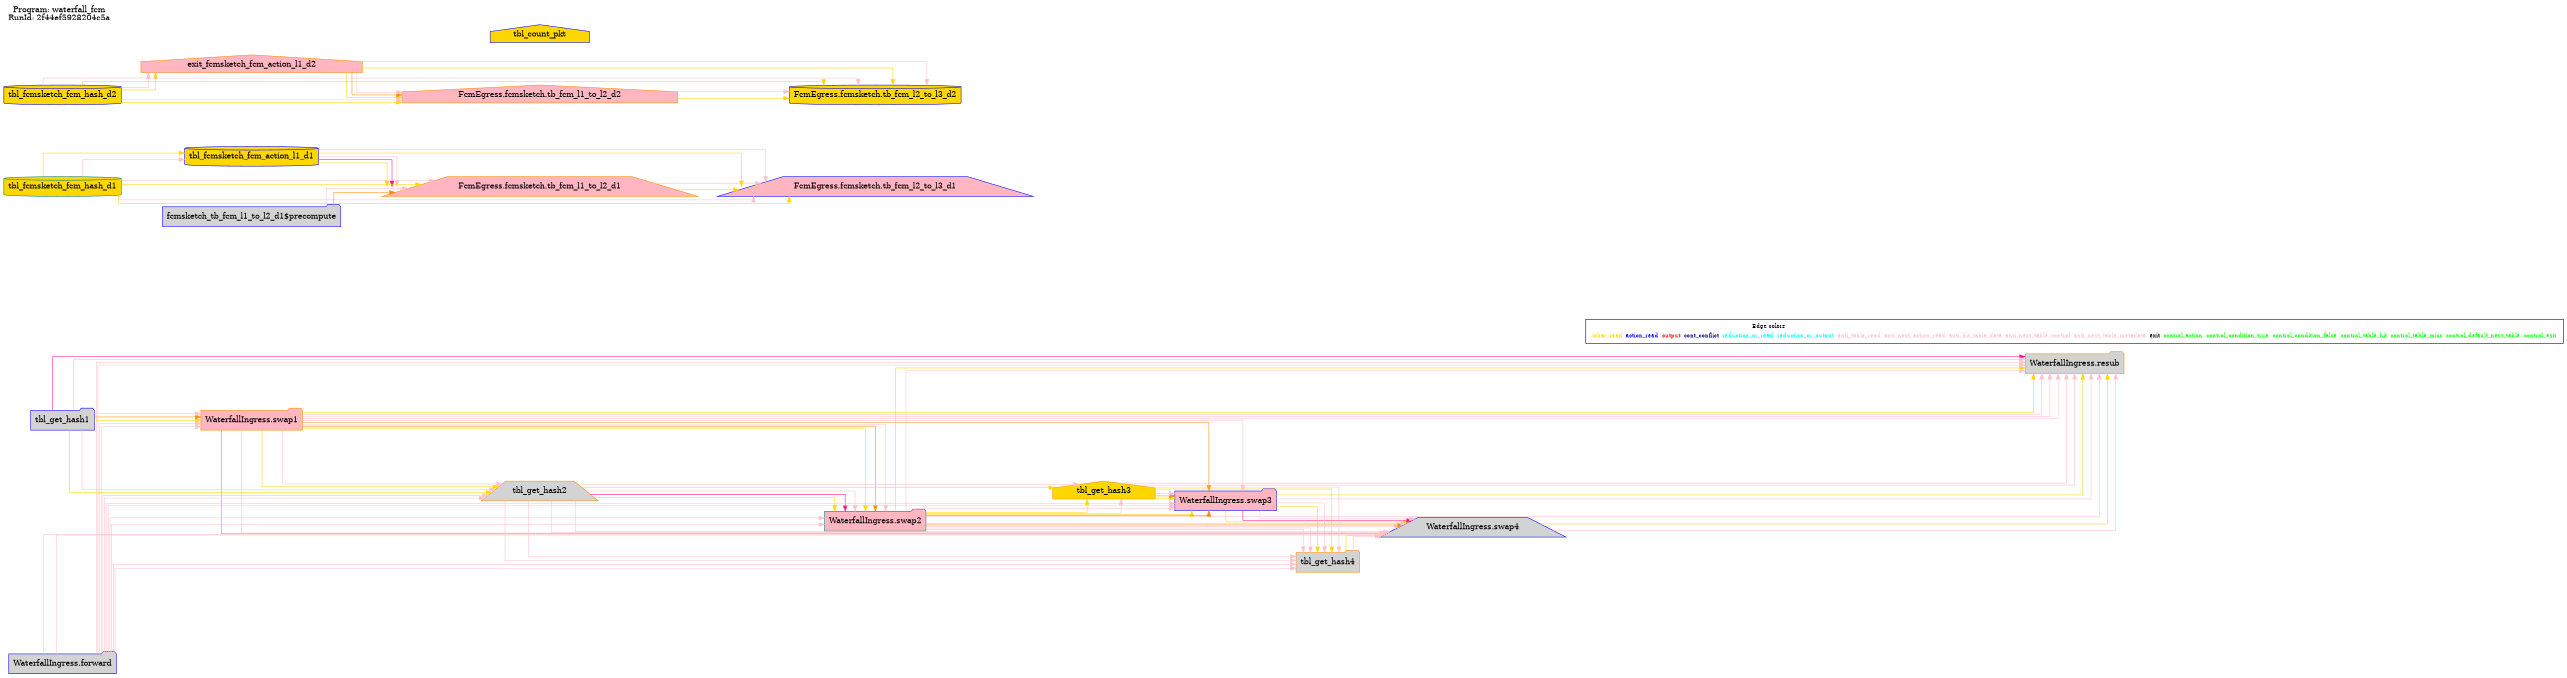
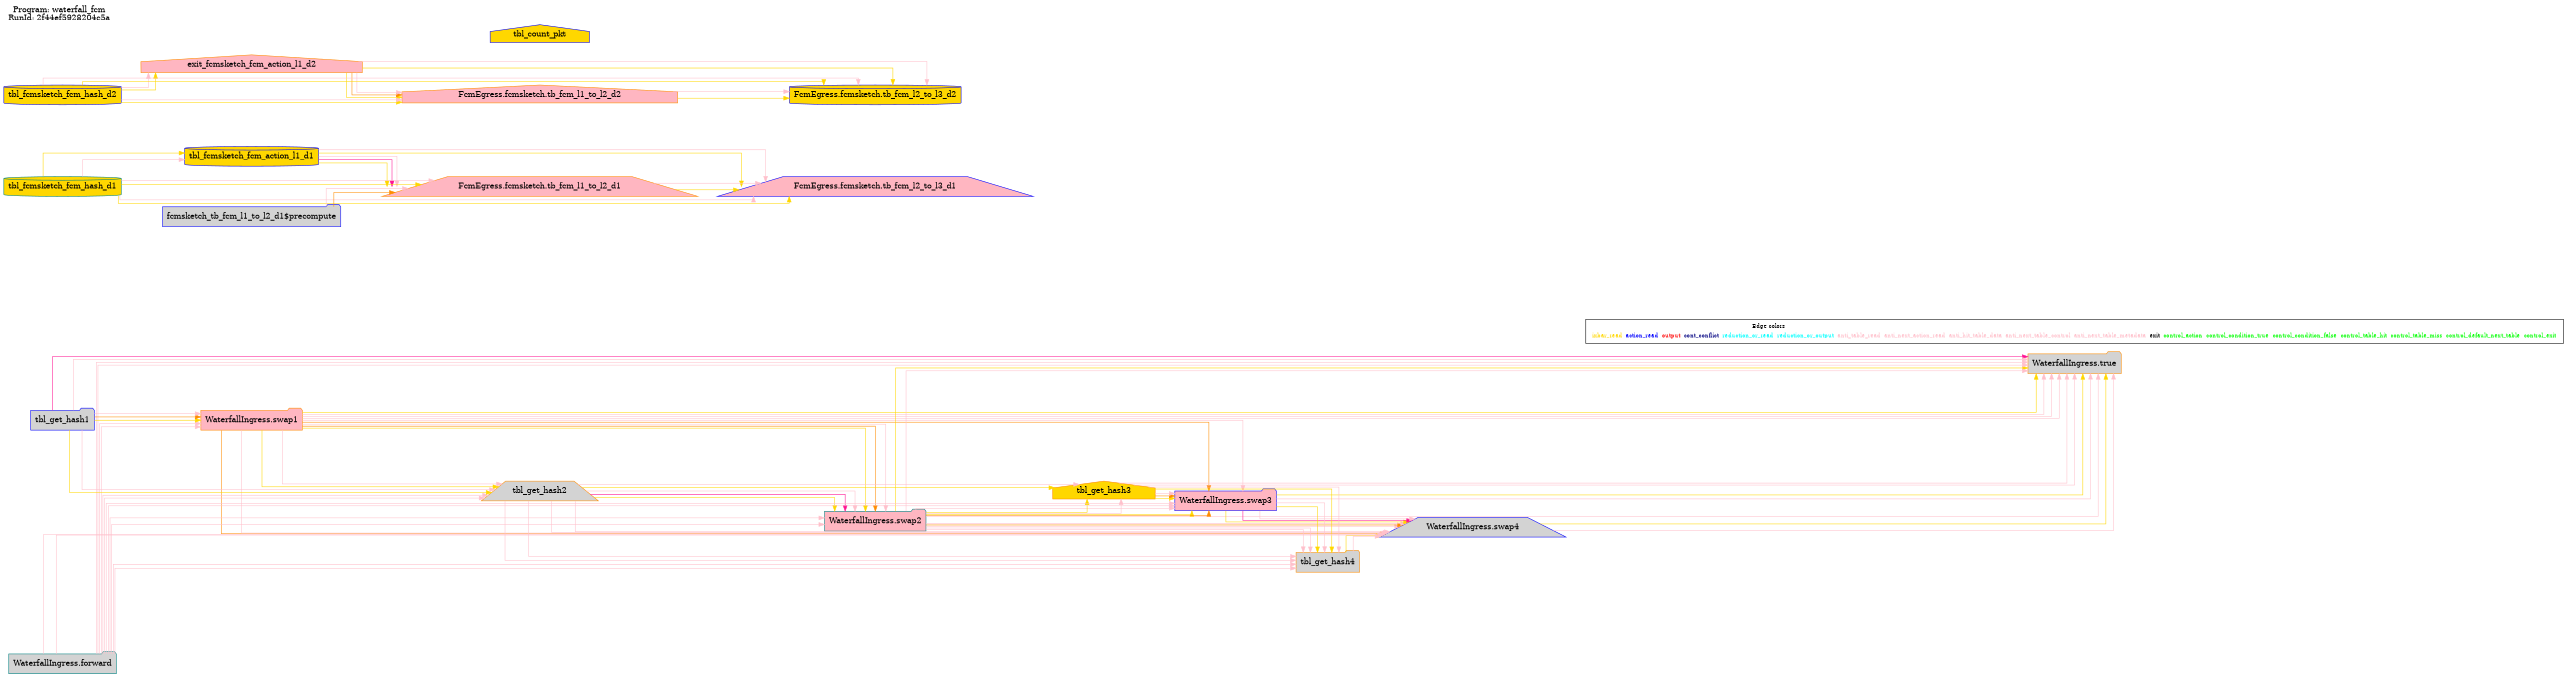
(2075, 364) -> (2075, 364)
(63, 664) -> (63, 664)
